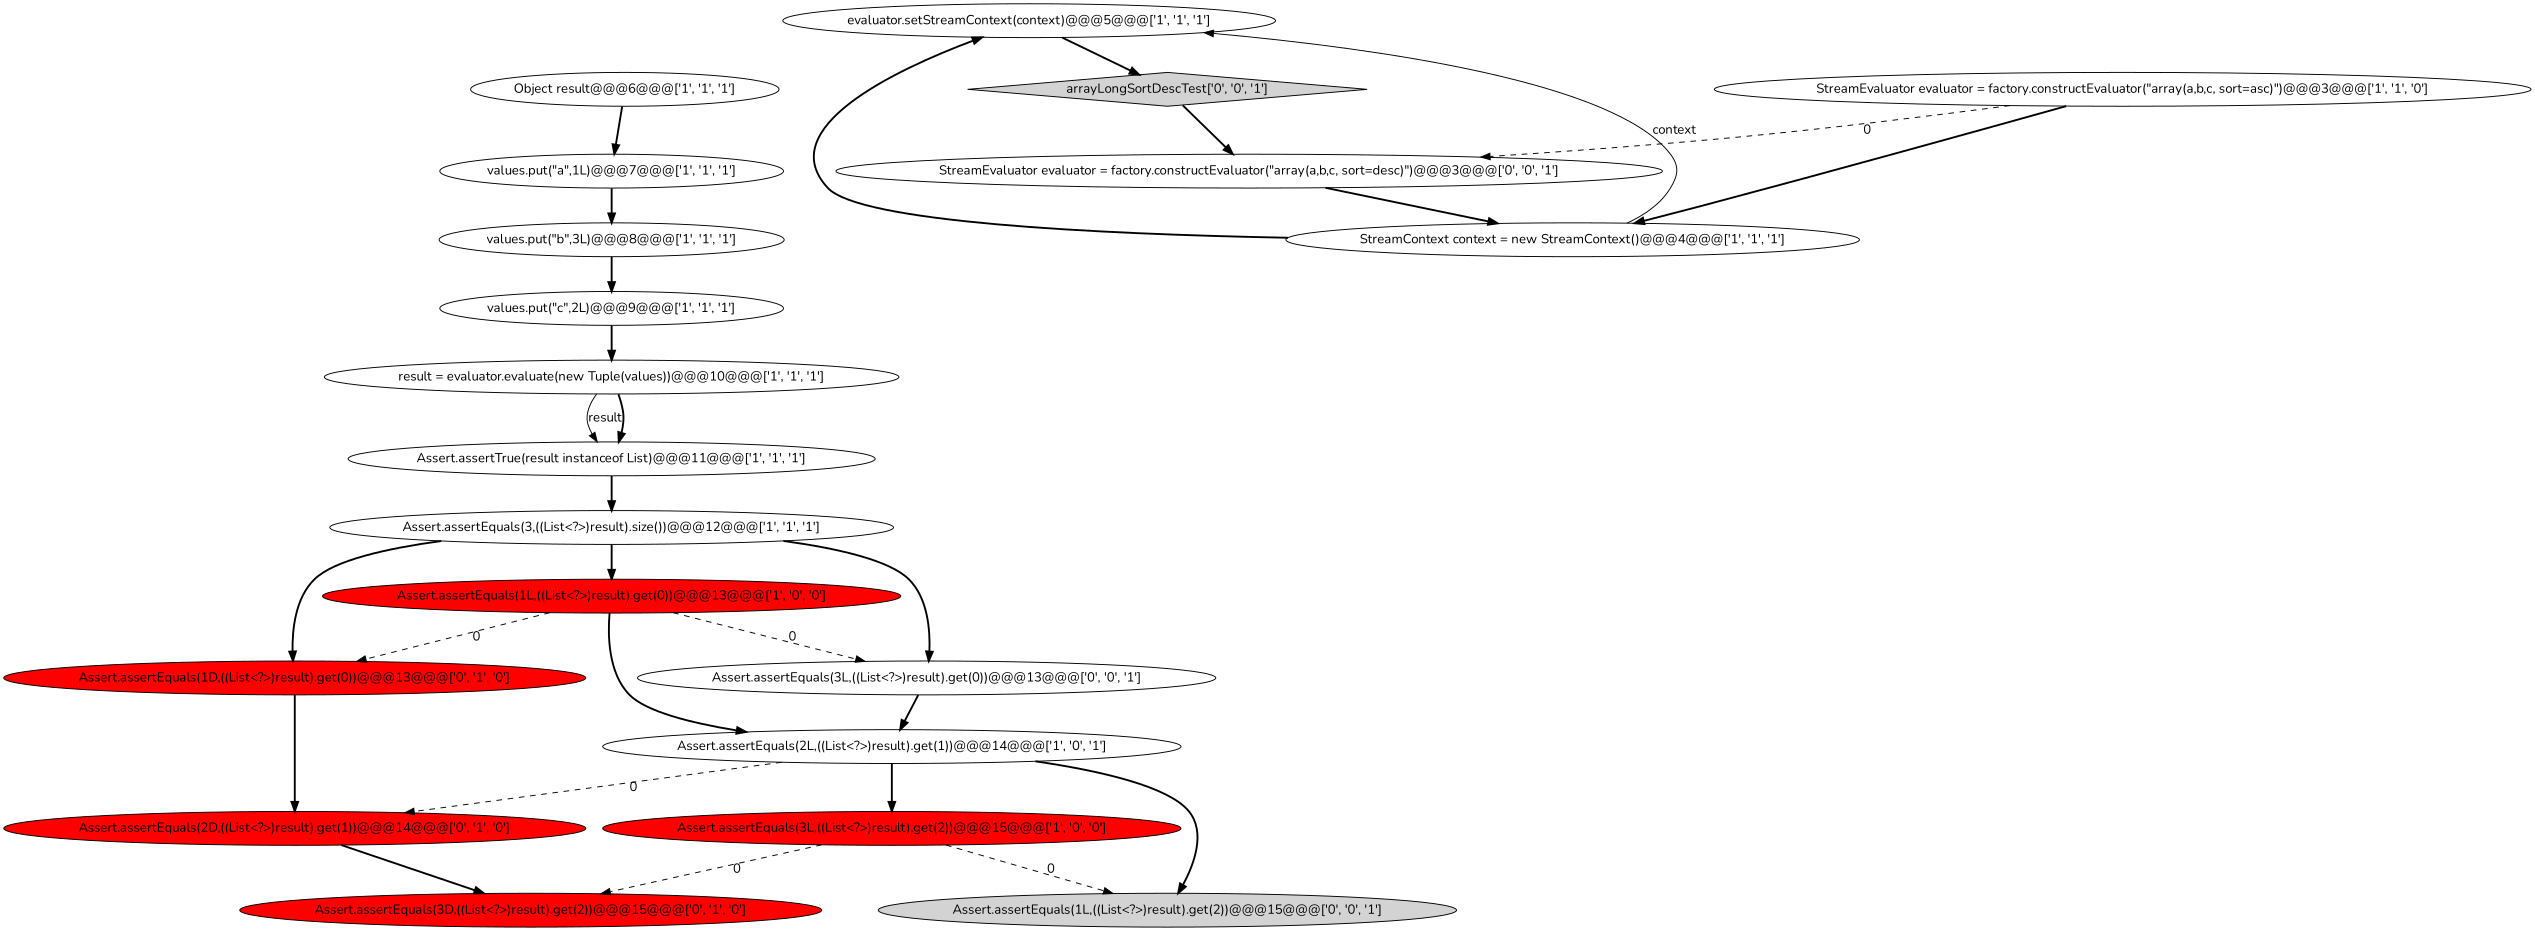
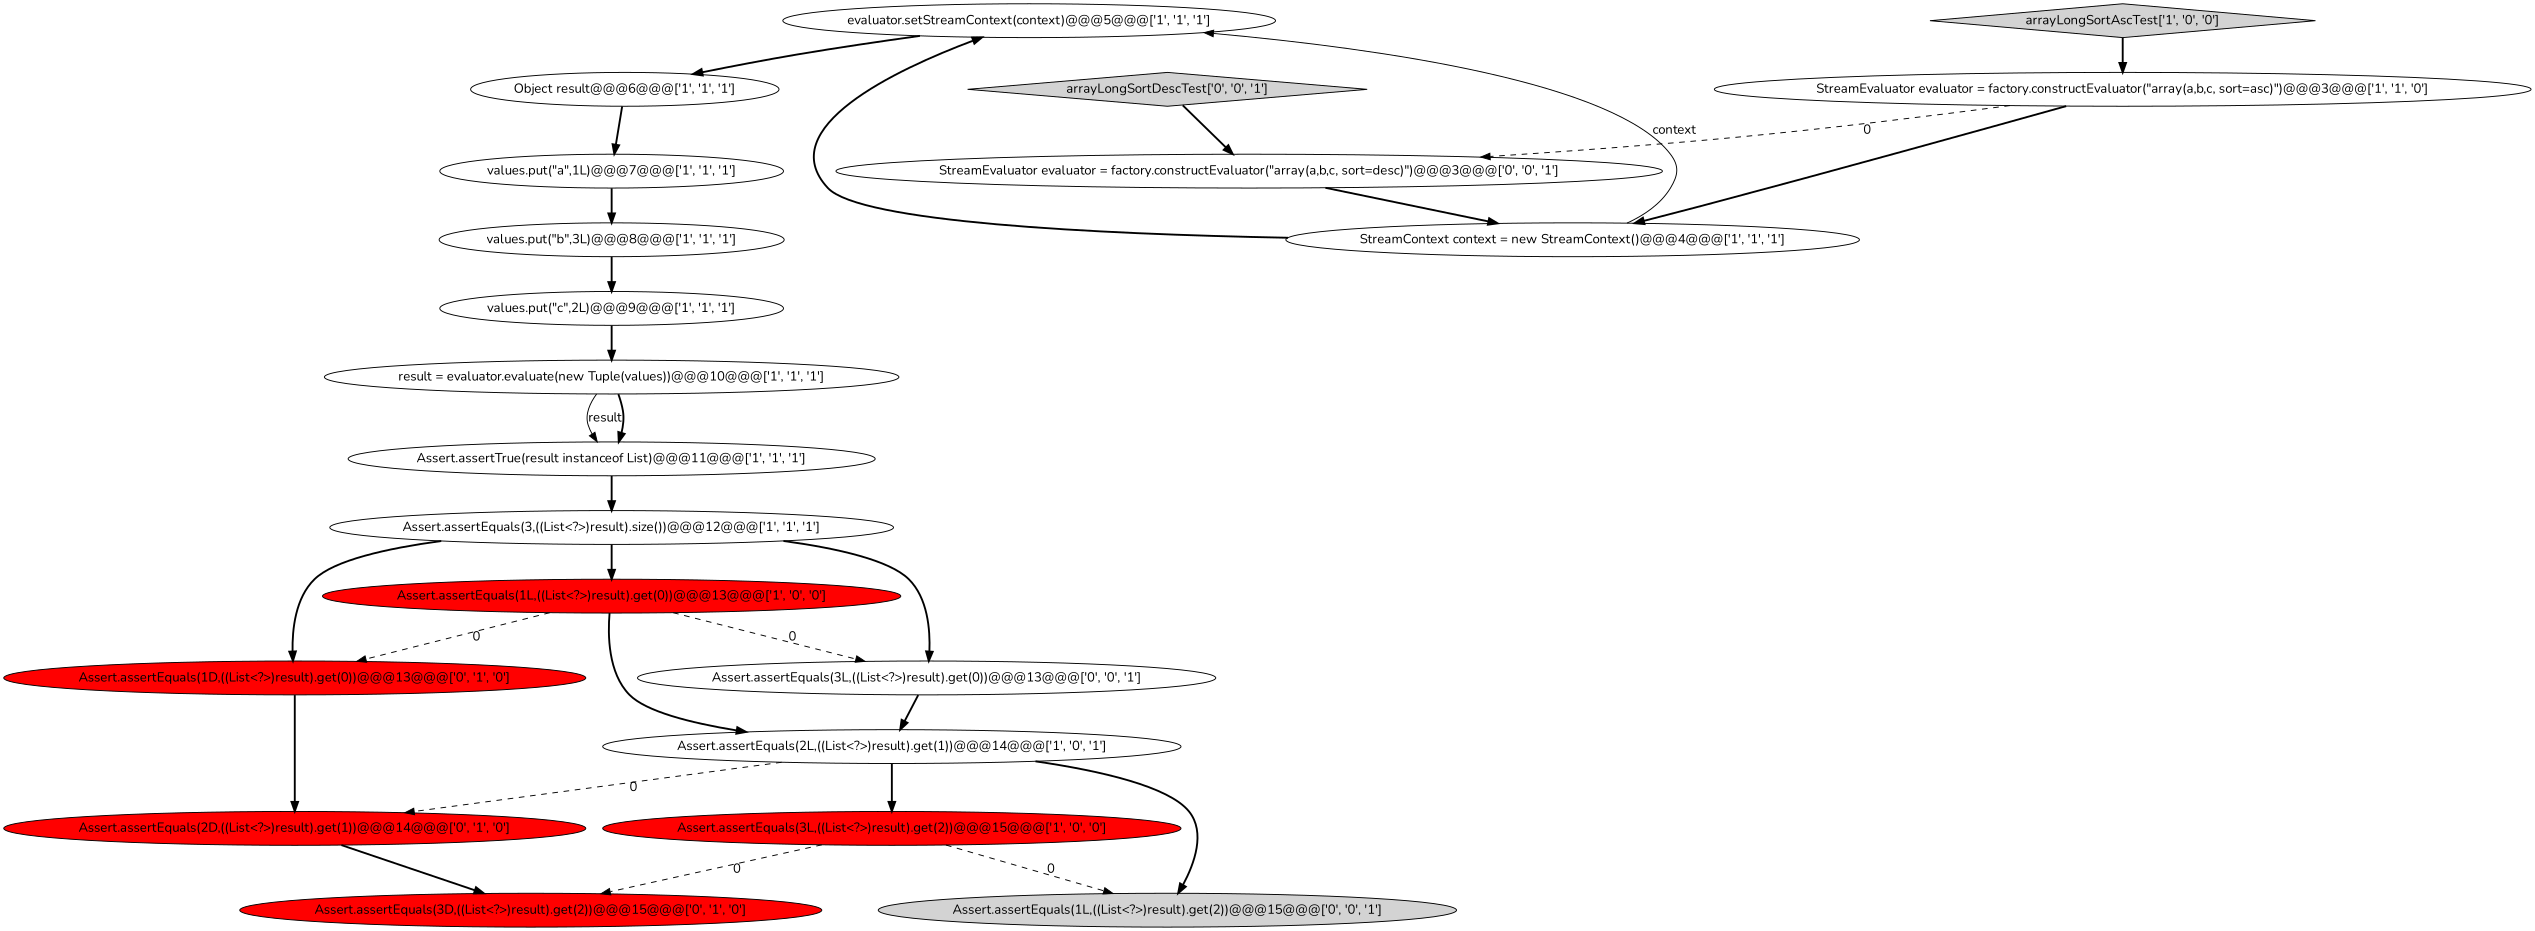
none -> (2123, 21)
(1096, 54) -> (811, 52)
